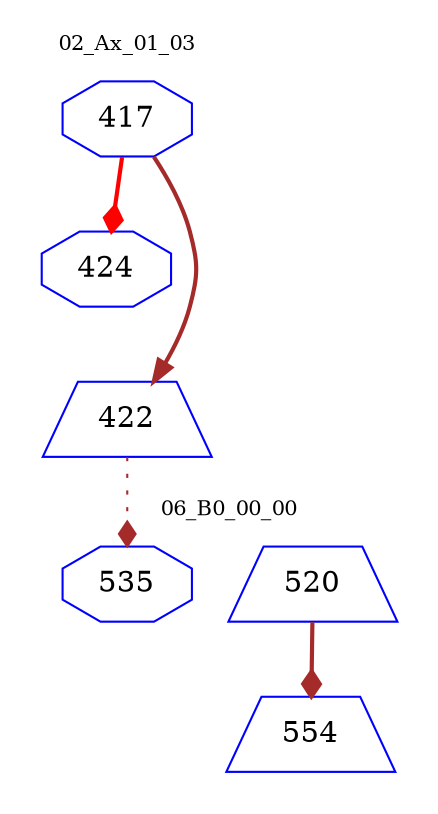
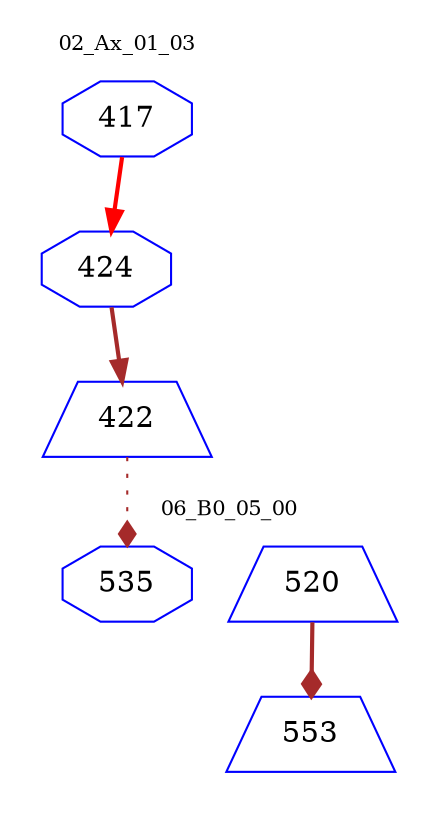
(118, 184) -> (118, 184)
(195, 259) -> (115, 334)
(229, 510) -> (229, 510)
(311, 734) -> (311, 734)
